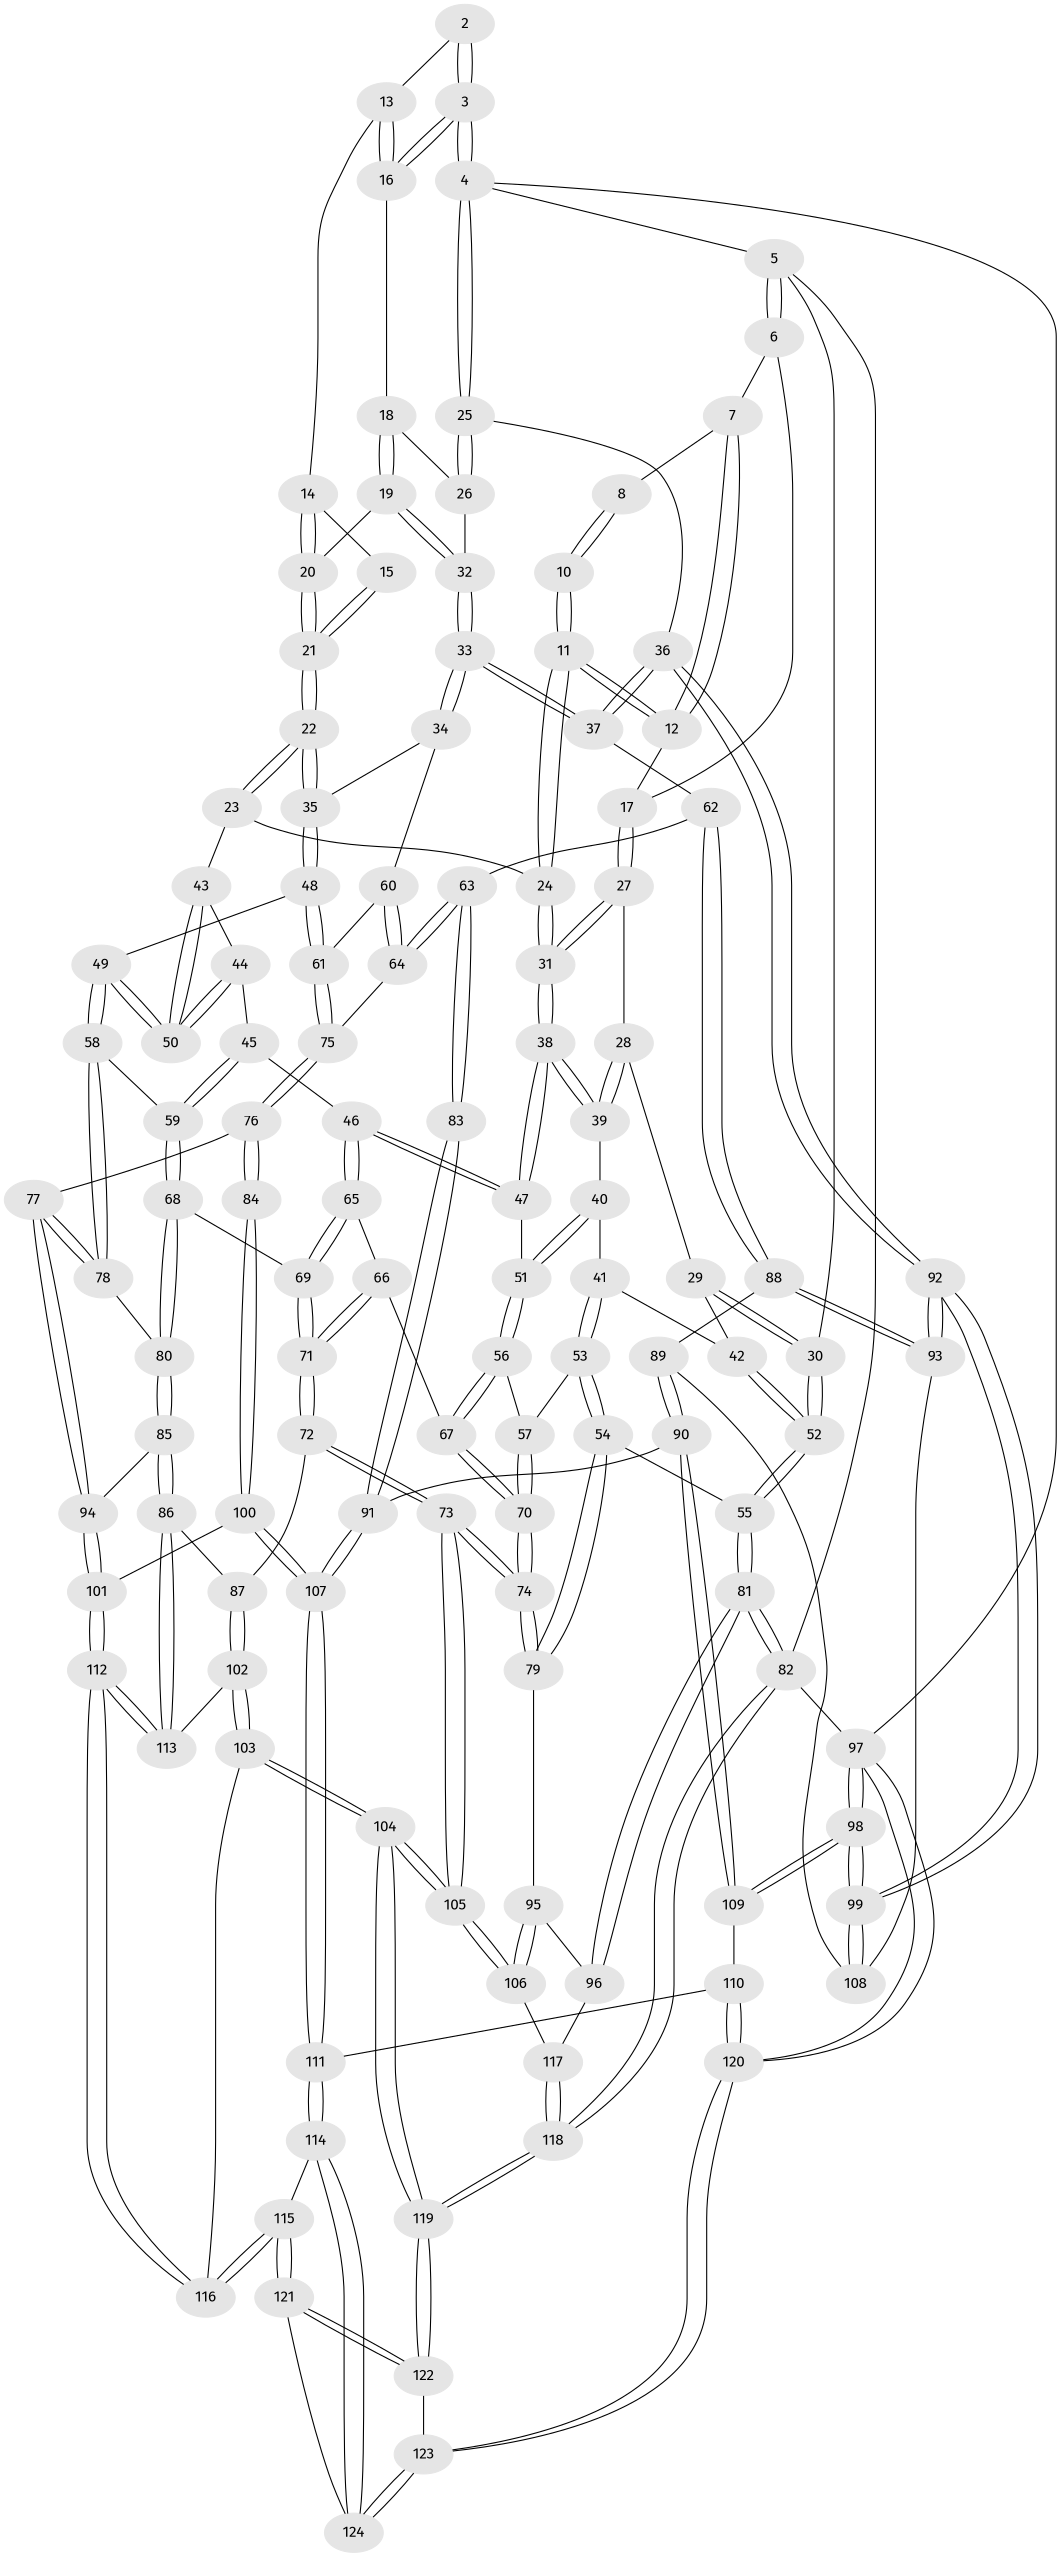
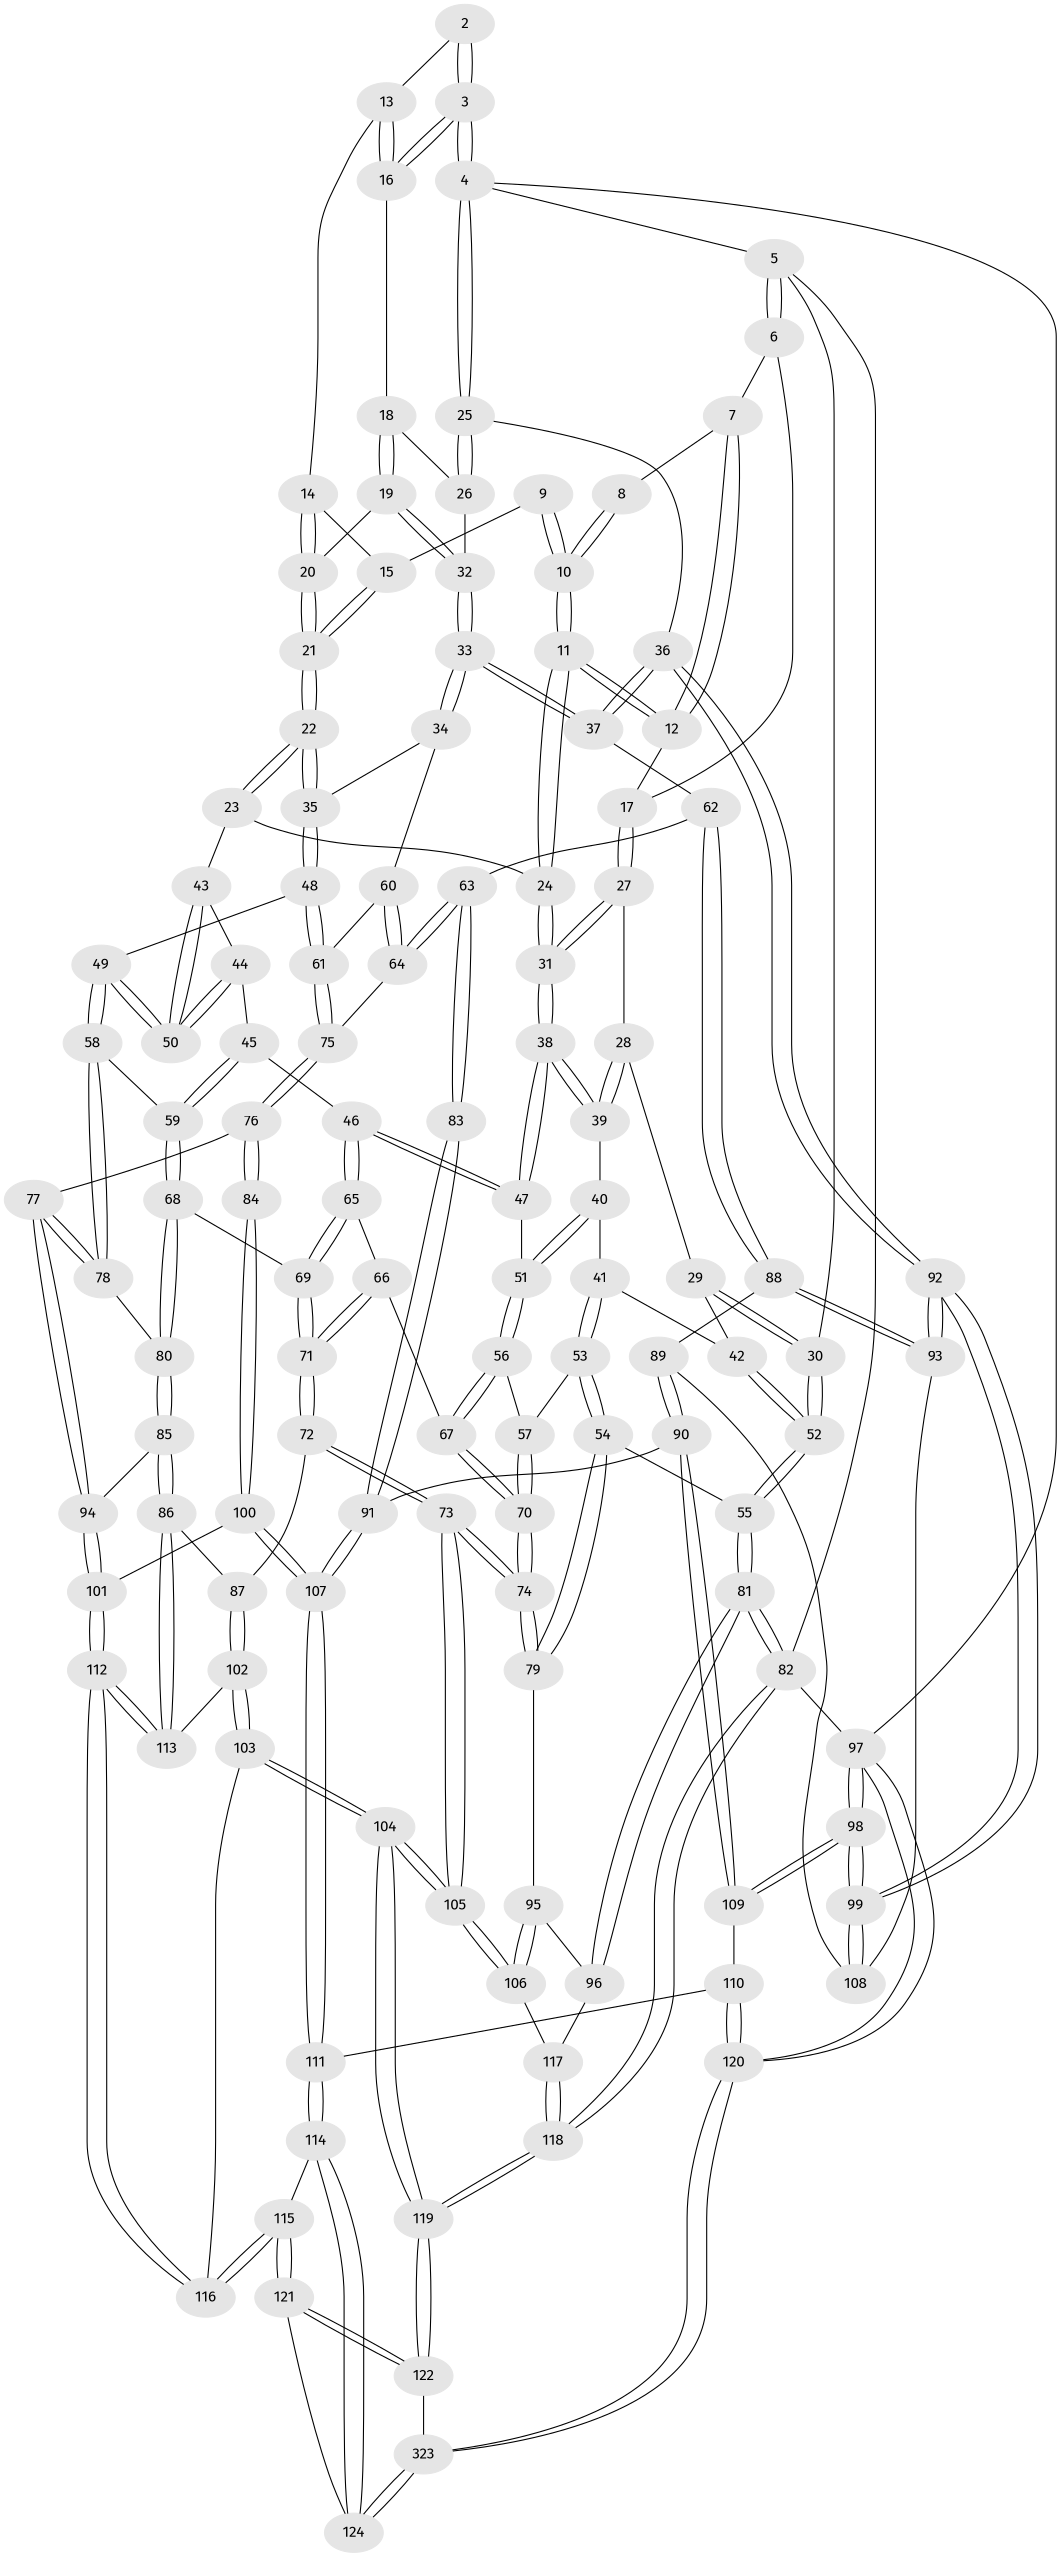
none -> (543, 494)
(424, 2454) -> (424, 2454)
